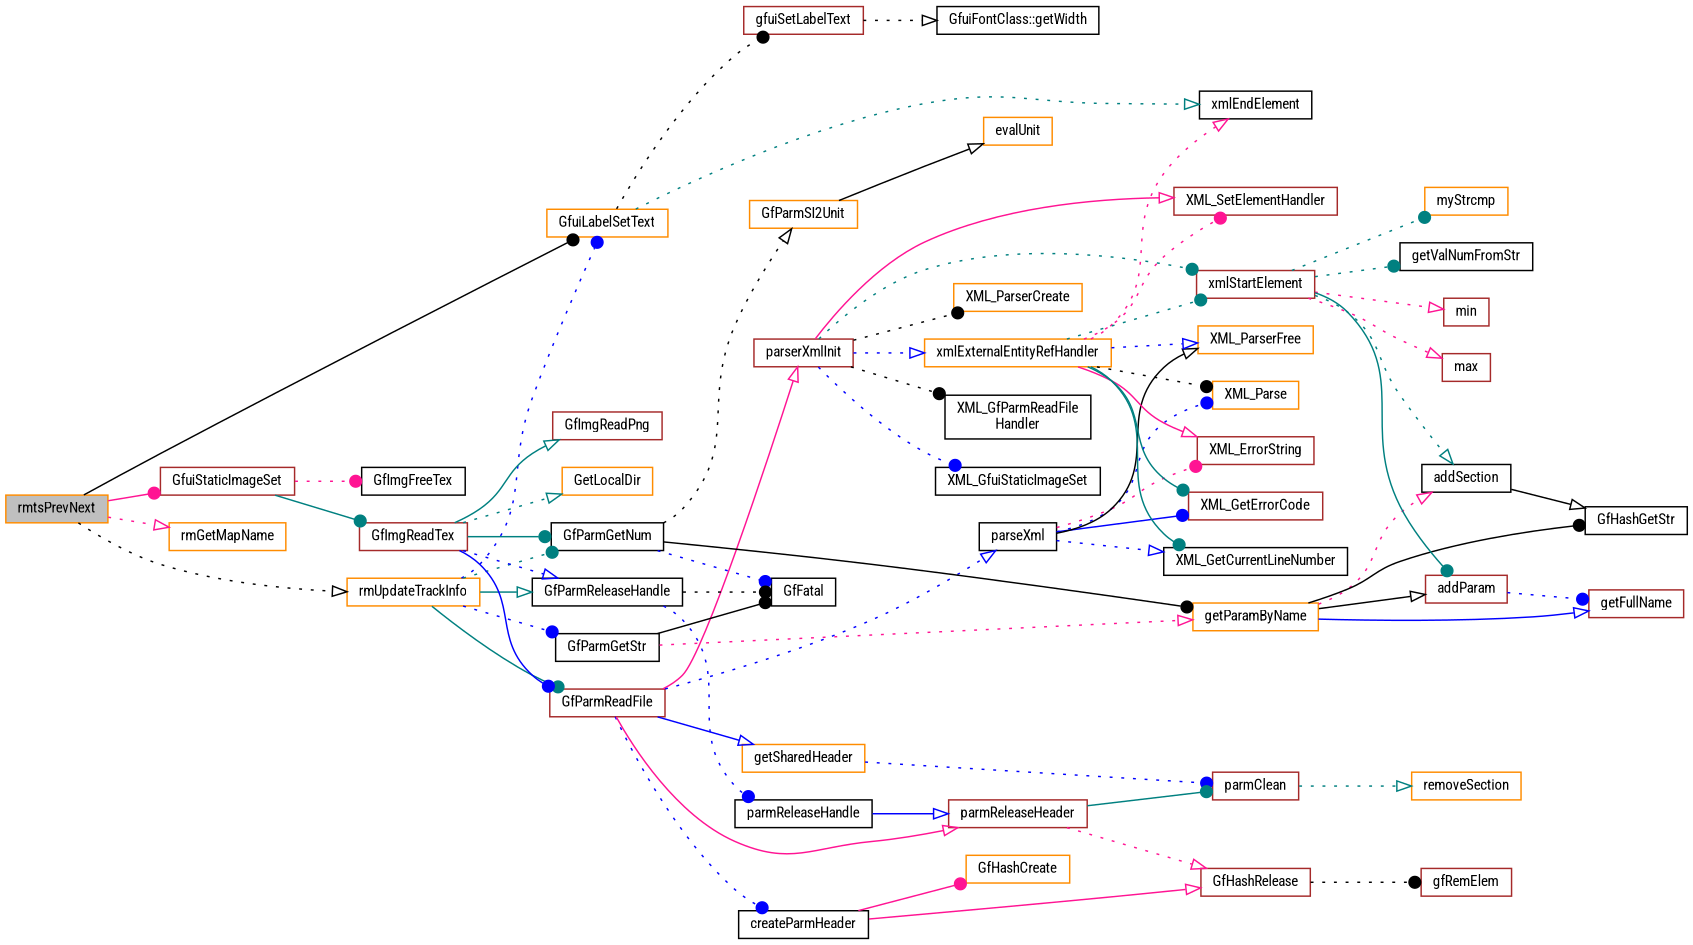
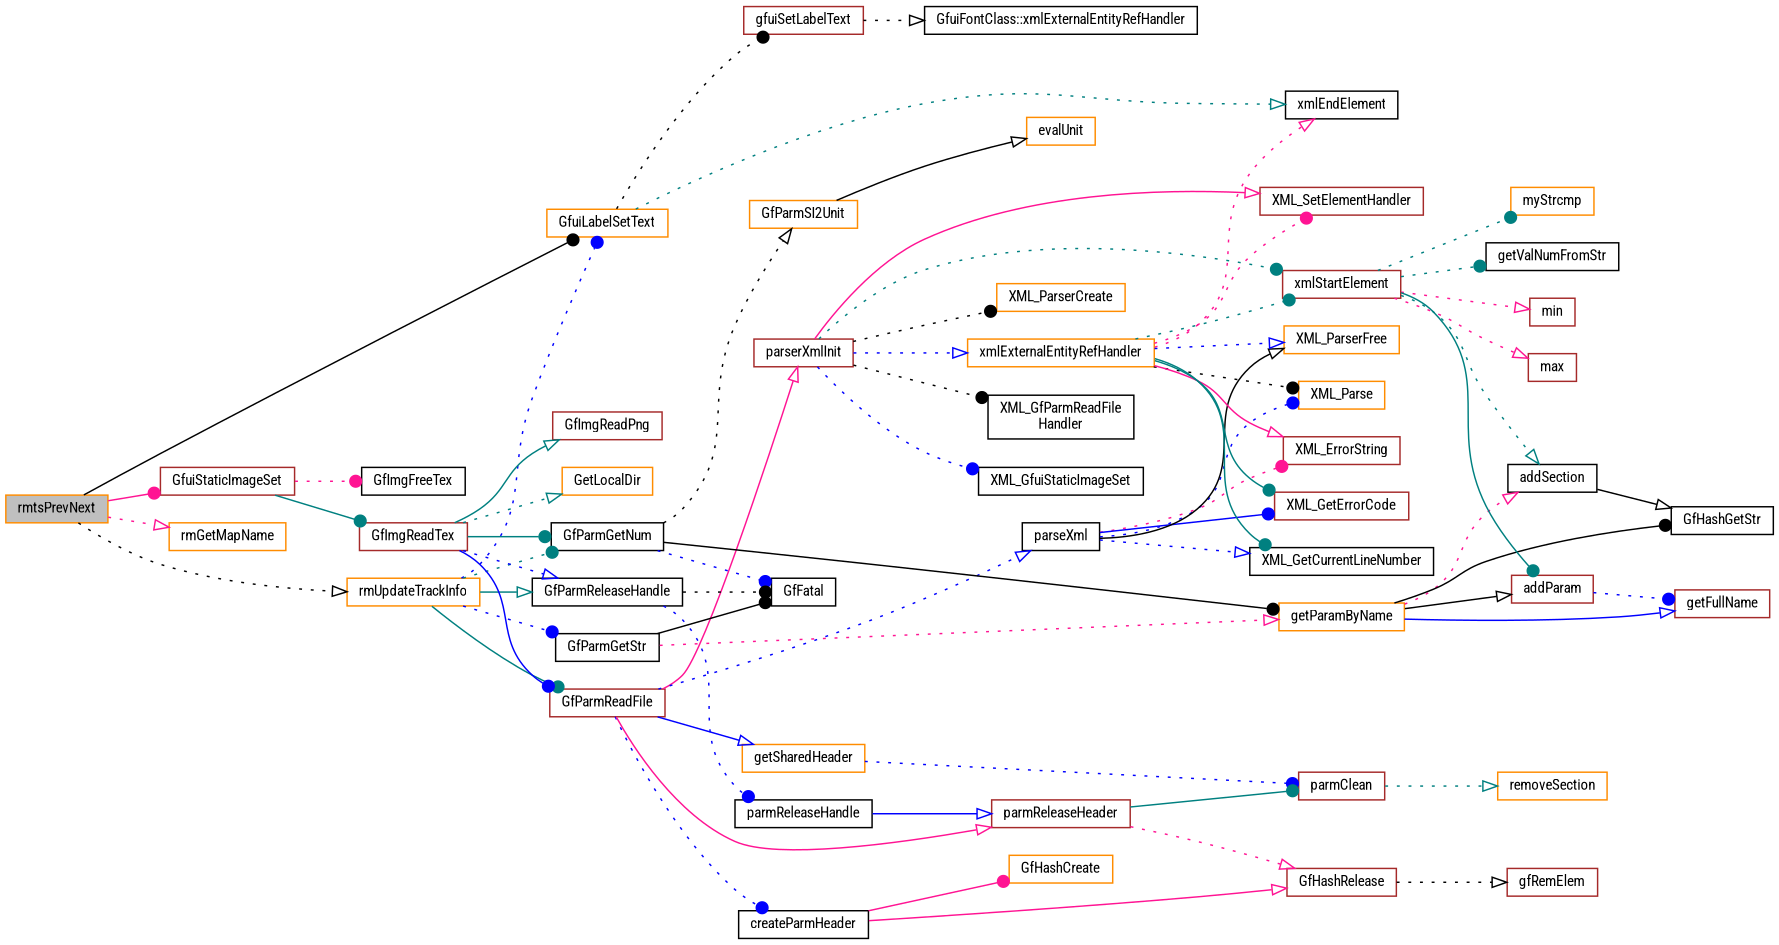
(1018, 20) -> (1061, 20)
(1360, 882) -> (1444, 882)
